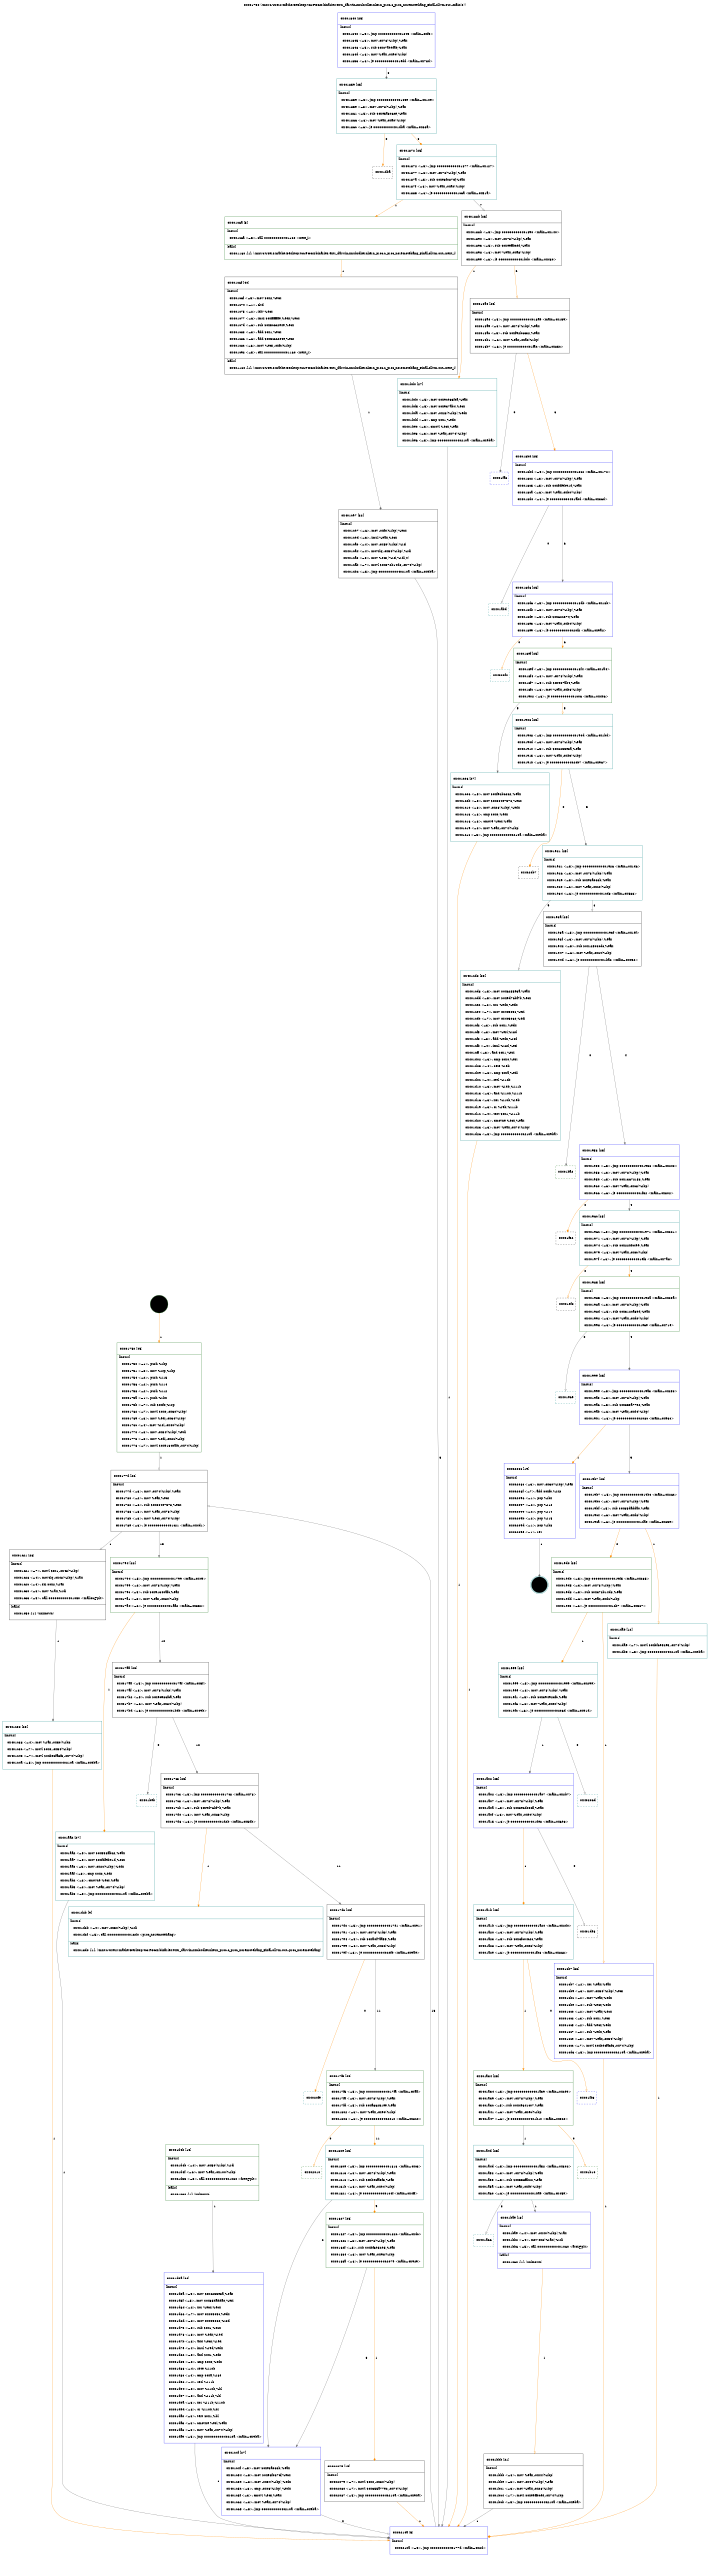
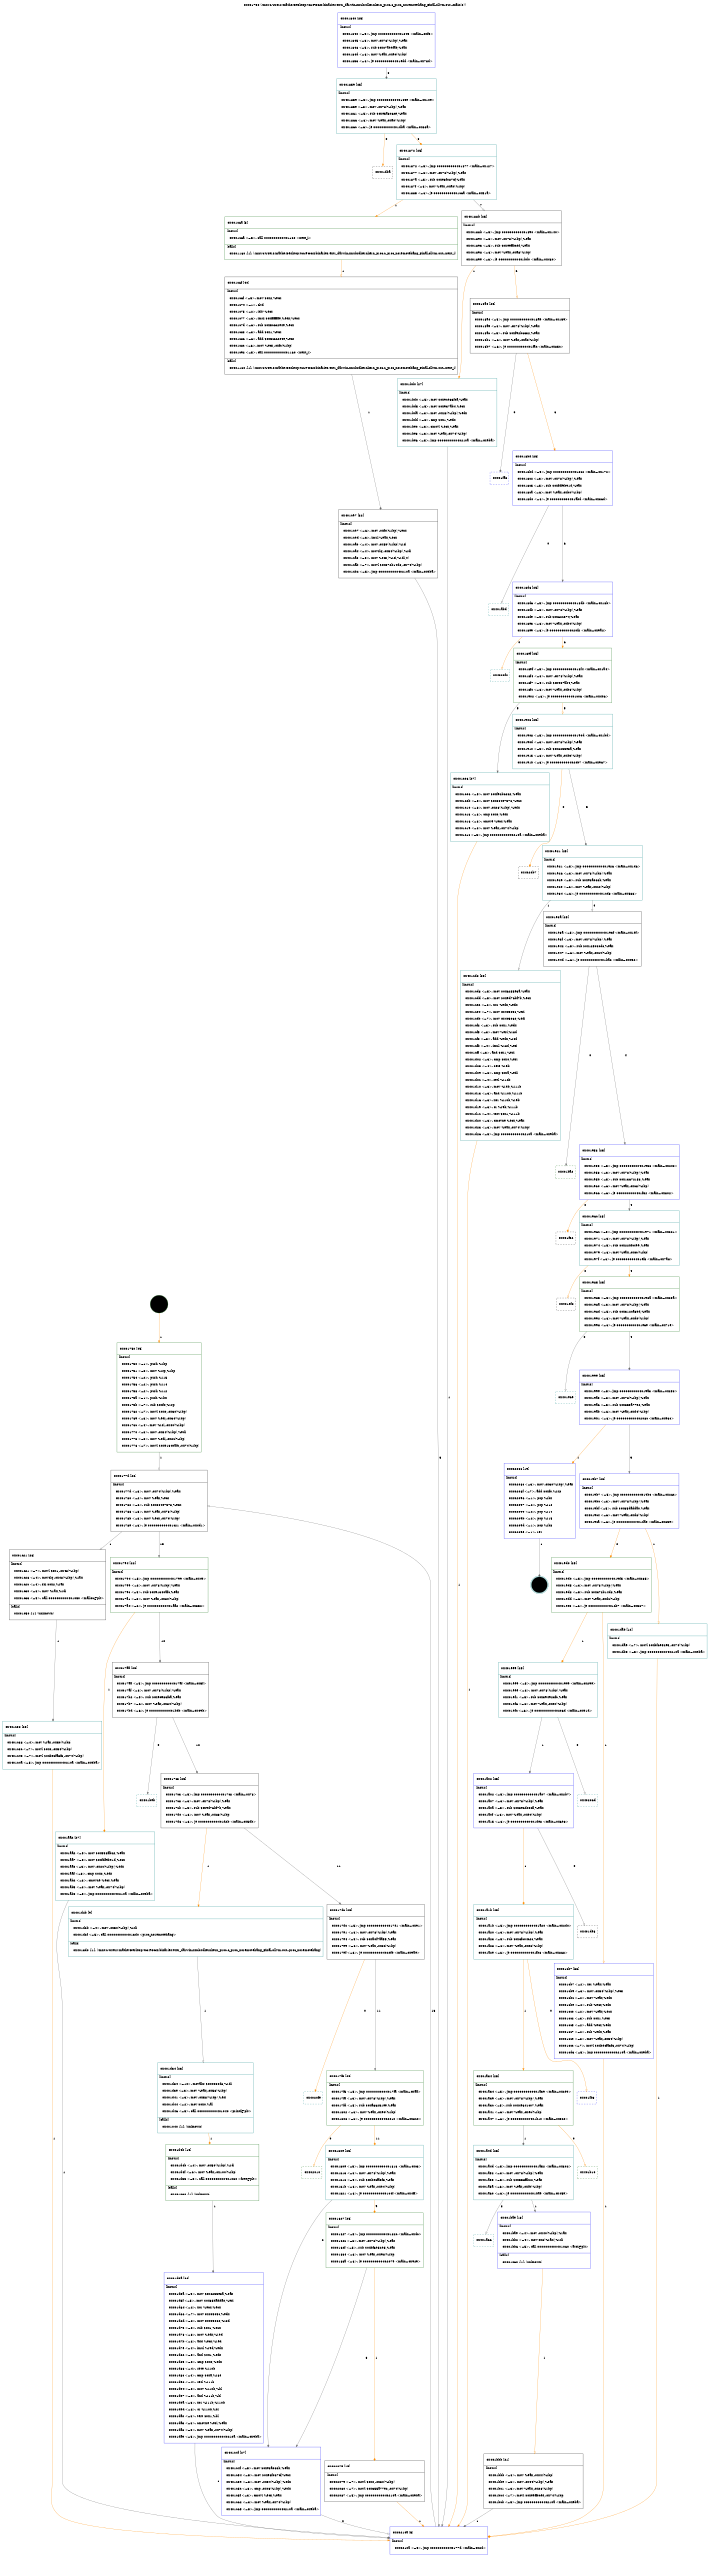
(548, 906) -> (548, 906)
none -> (205, 2098)
